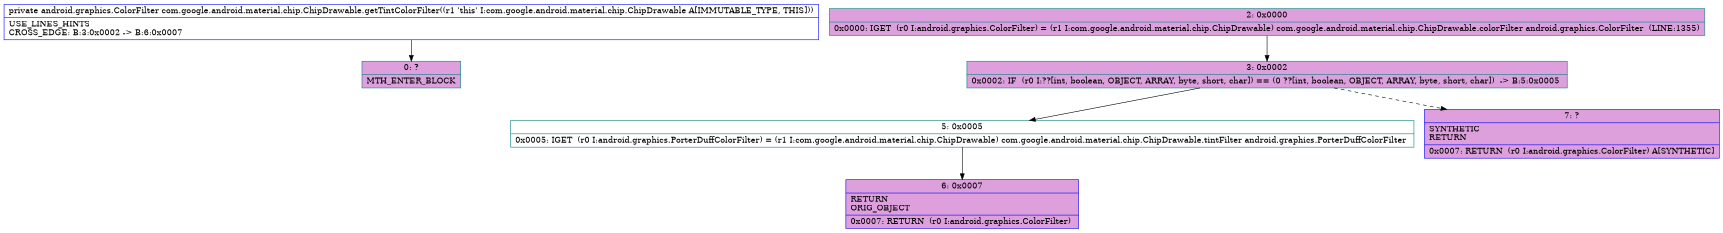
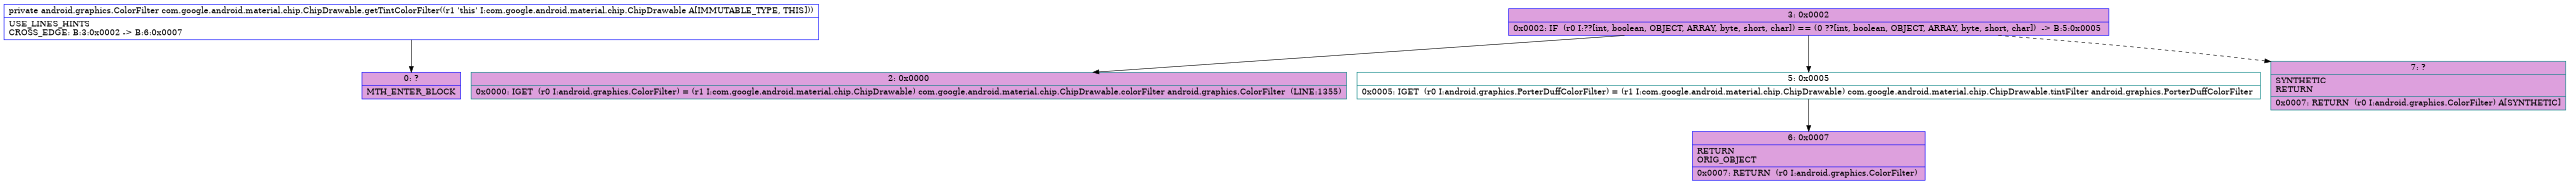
(1267, 45) -> (1362, 54)
(411, 75) -> (411, 86)
(1267, 75) -> (1809, 22)
(1572, 134) -> (2418, 86)
